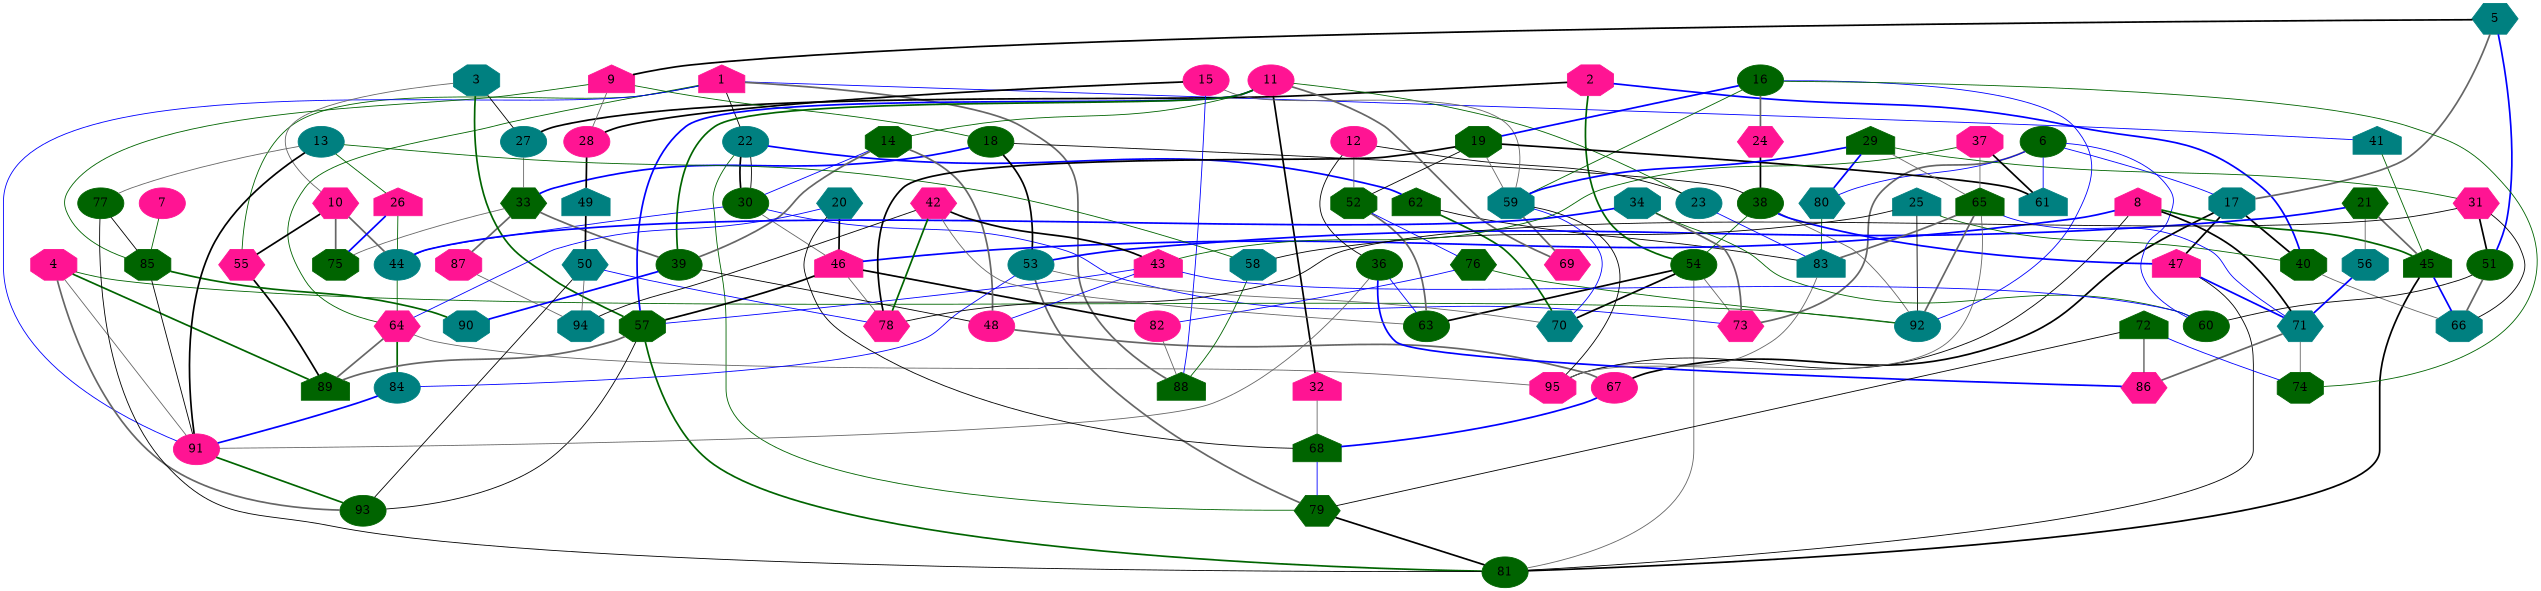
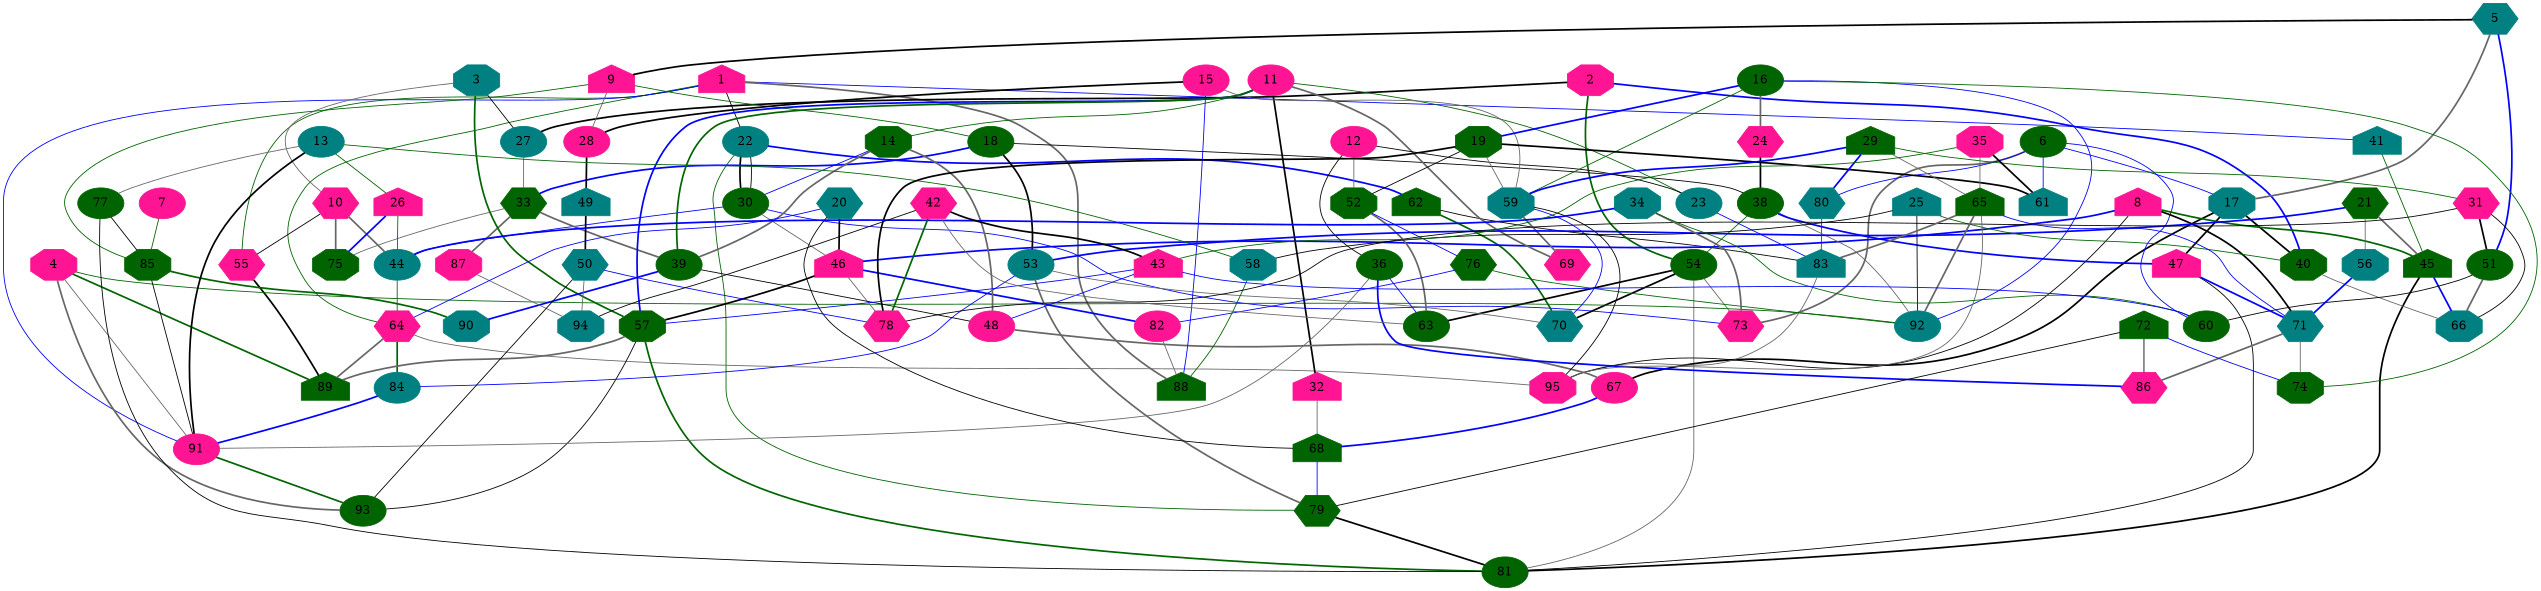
(1980, 142) -> (1980, 142)
(293, 231) -> (293, 231)
(999, 296) -> (999, 296)
